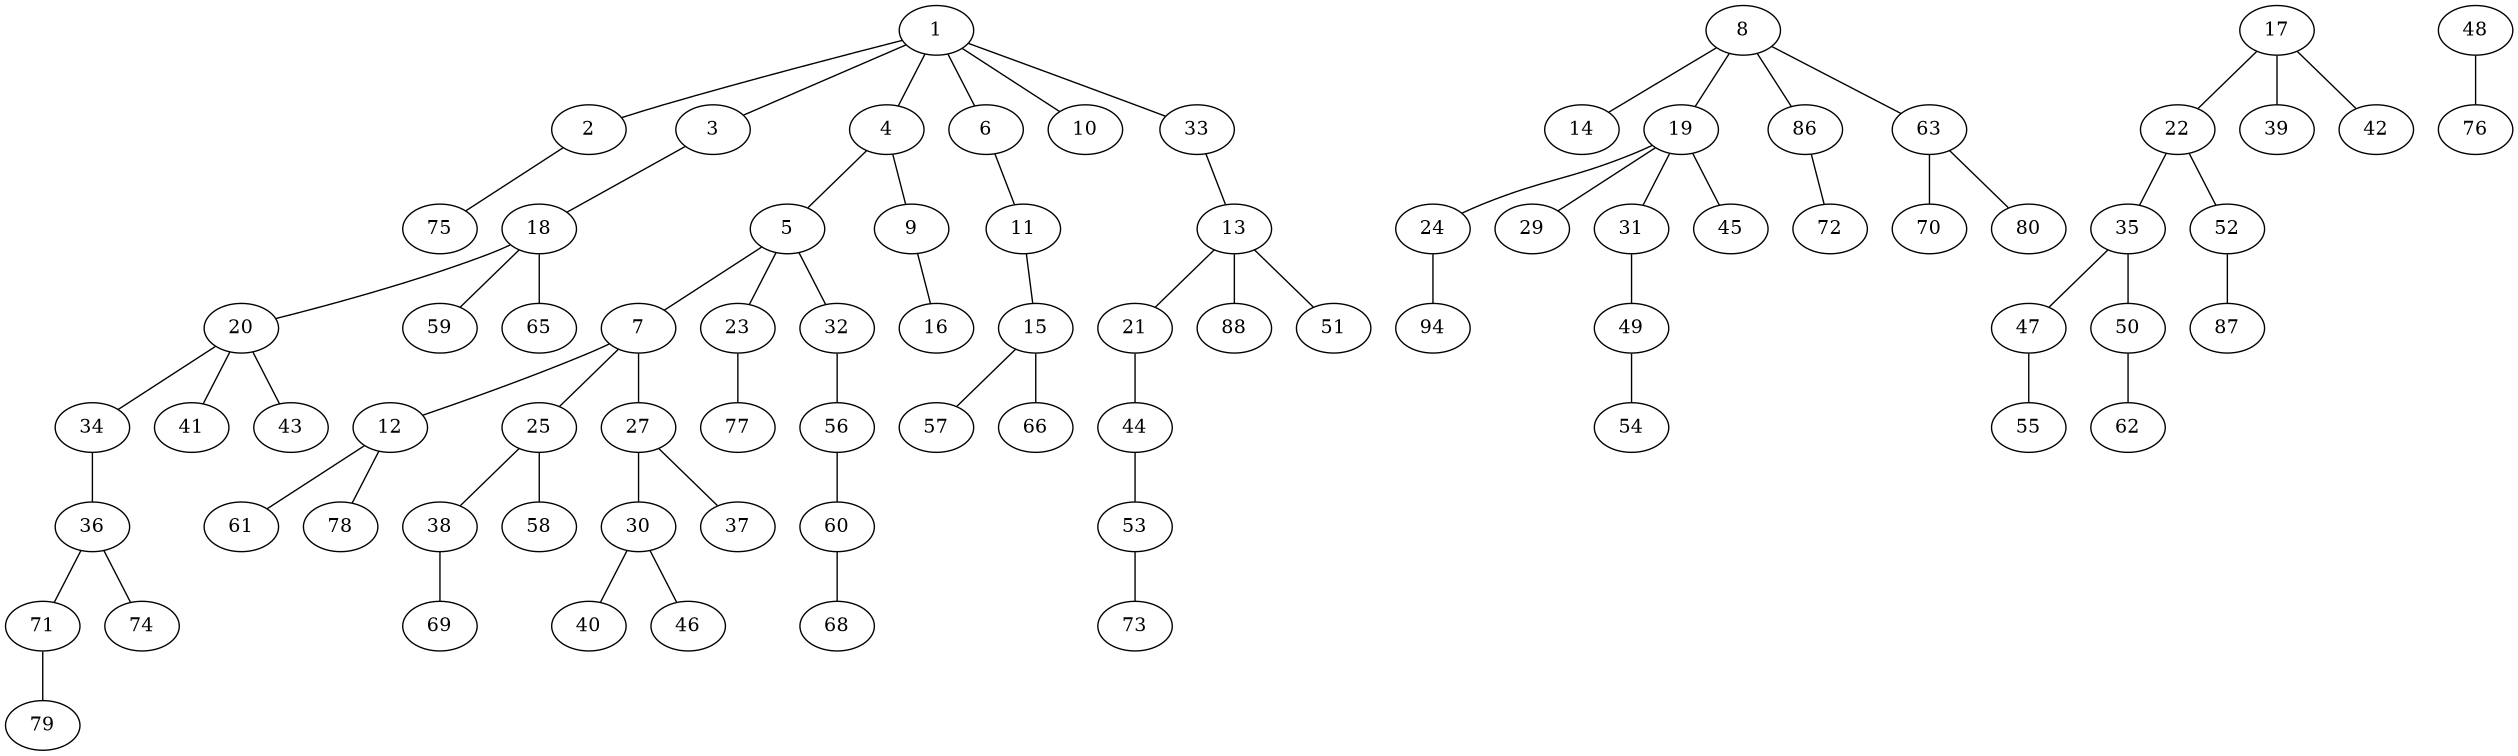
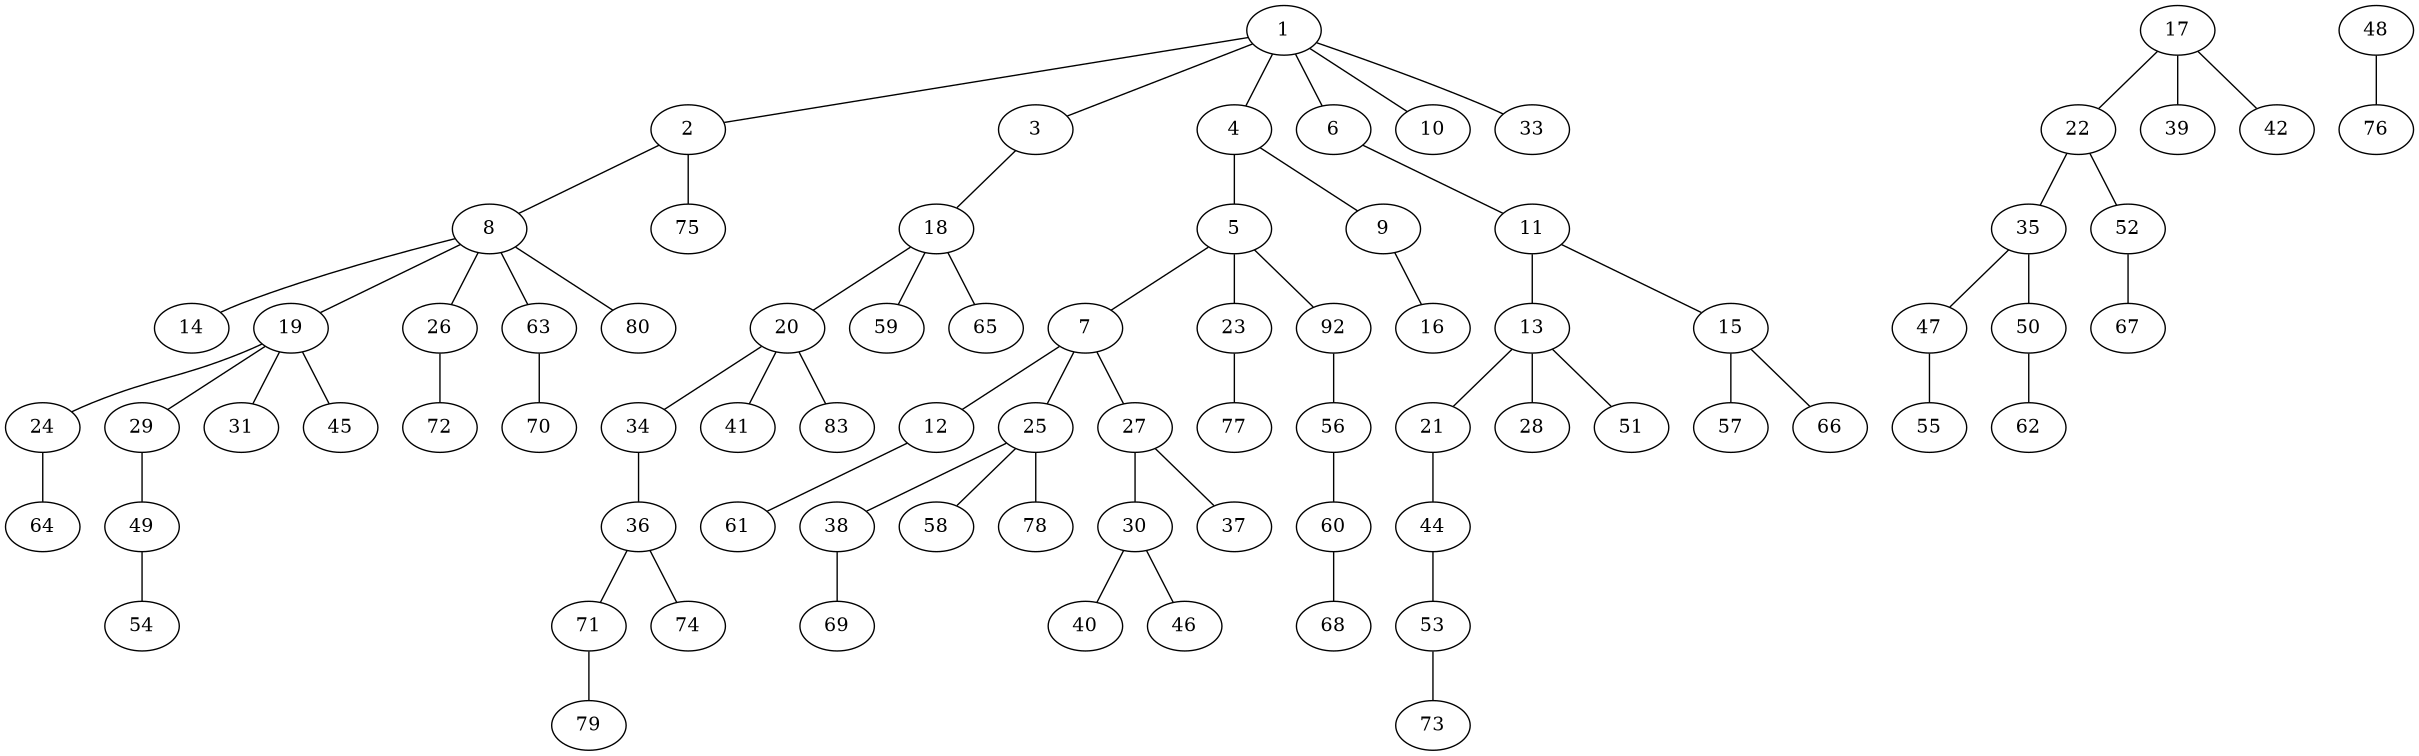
(1805, 130) -> (440, 328)
none -> (589, 179)
(1216, 179) -> (1532, 279)
(1979, 179) -> (564, 279)
(1632, 279) -> (142, 477)
(837, 328) -> (1334, 328)
(1234, 328) -> (1532, 428)
(1433, 328) -> (43, 527)
(2227, 328) -> (2128, 328)
(291, 428) -> (837, 428)
(365, 477) -> (1036, 477)
